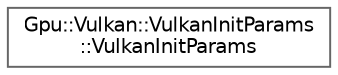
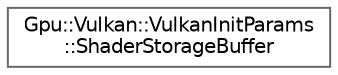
(169, 37) -> (169, 37)
